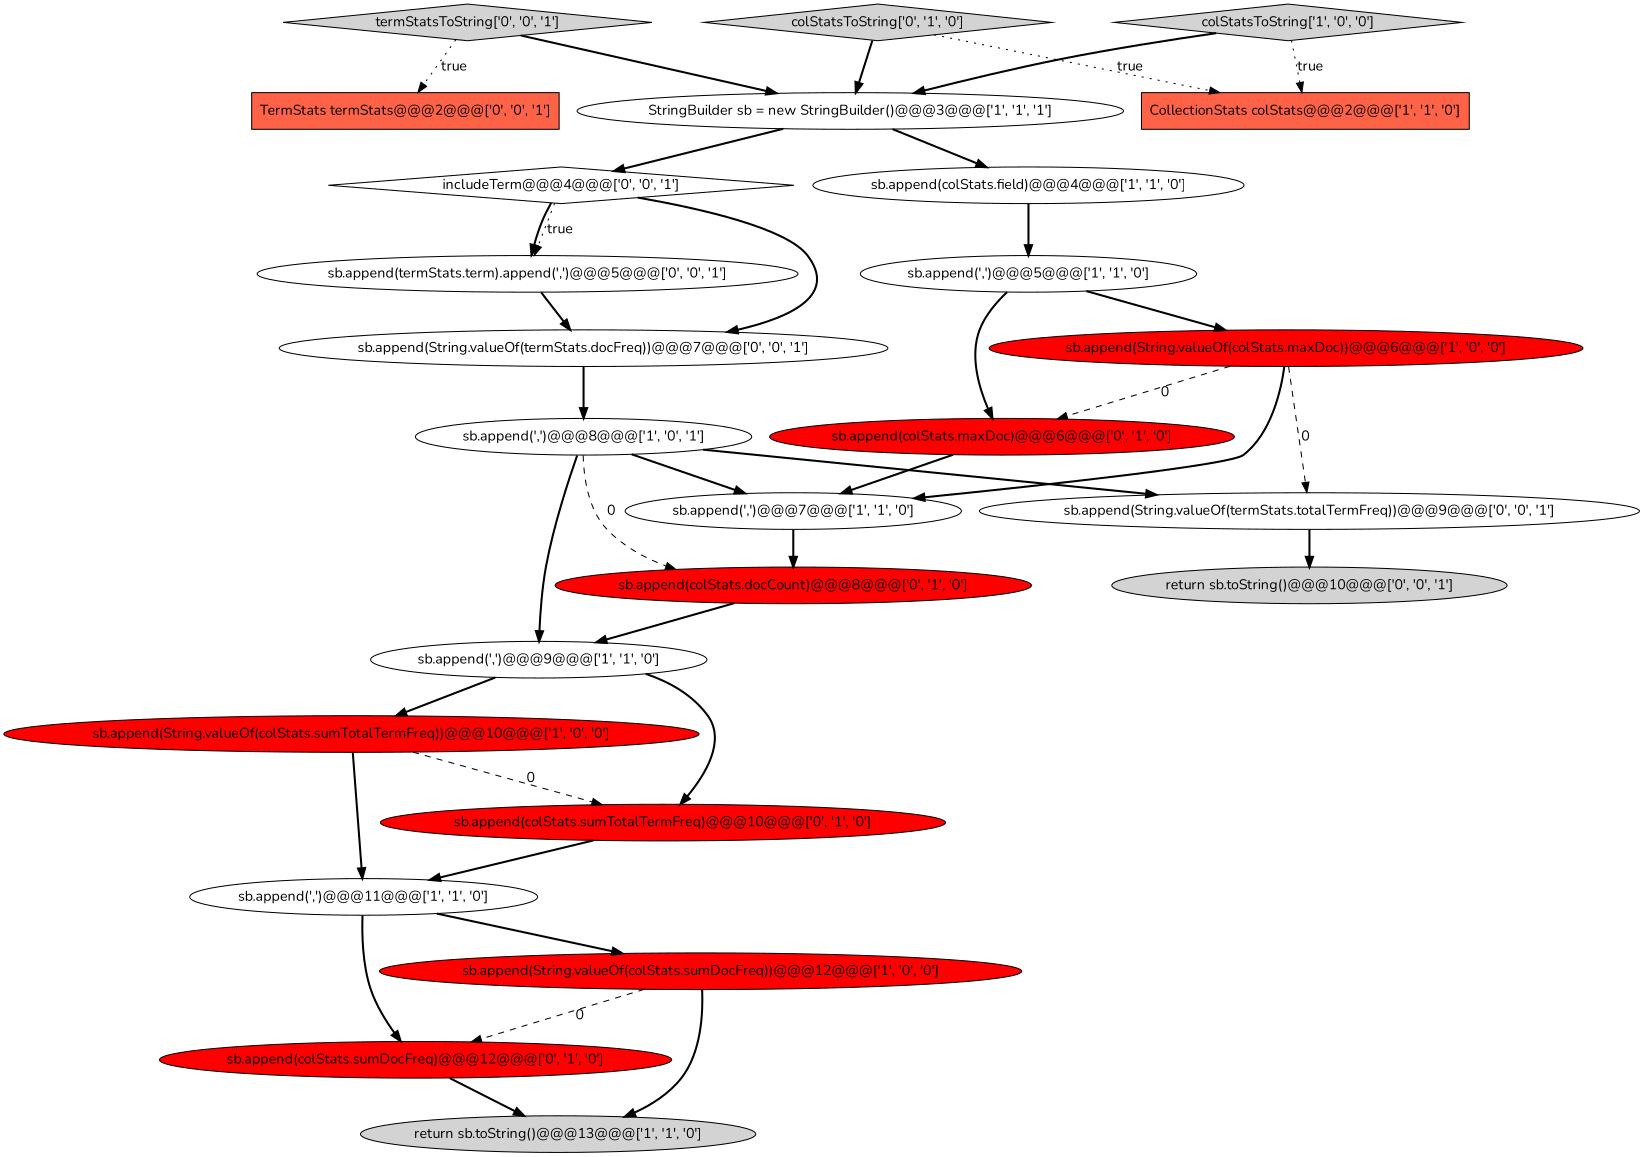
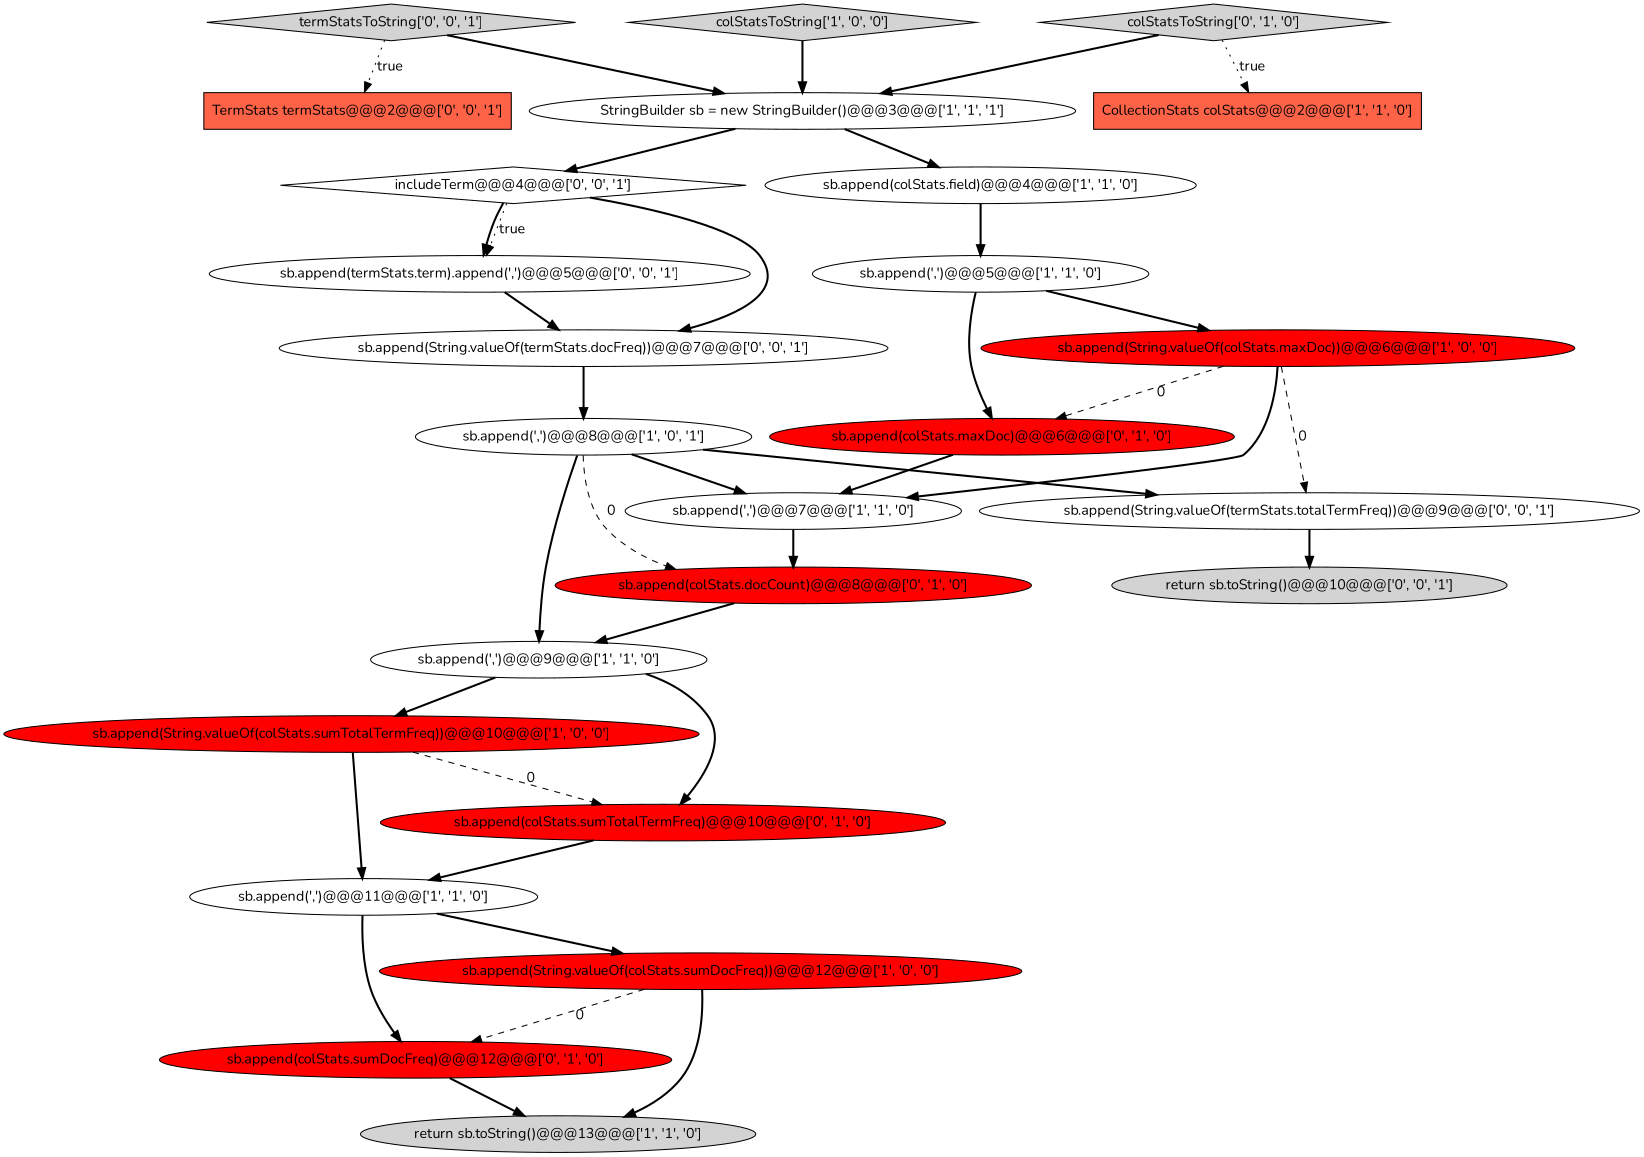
(1296, 61) -> none
